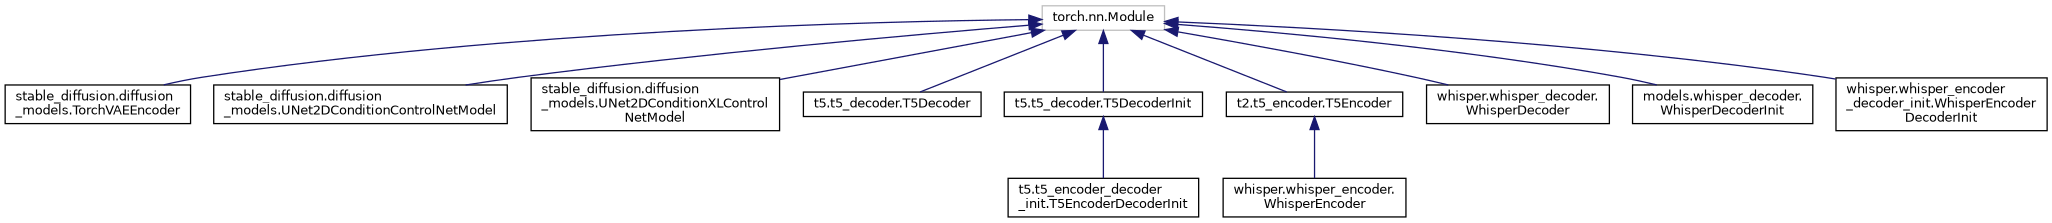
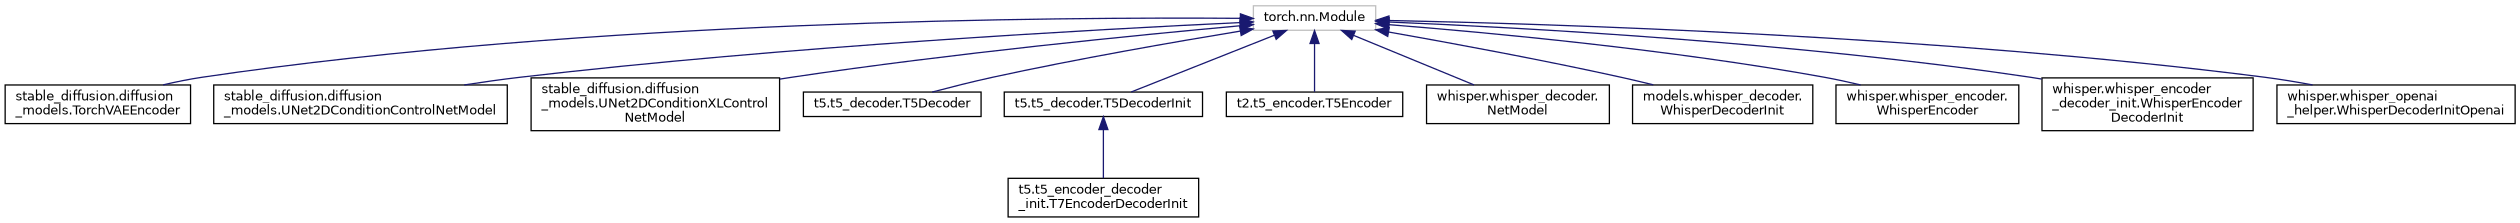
(1518, 104) -> (1518, 104)
none -> (2396, 104)
(1315, 154) -> (1626, 48)
(1103, 198) -> (1103, 198)
